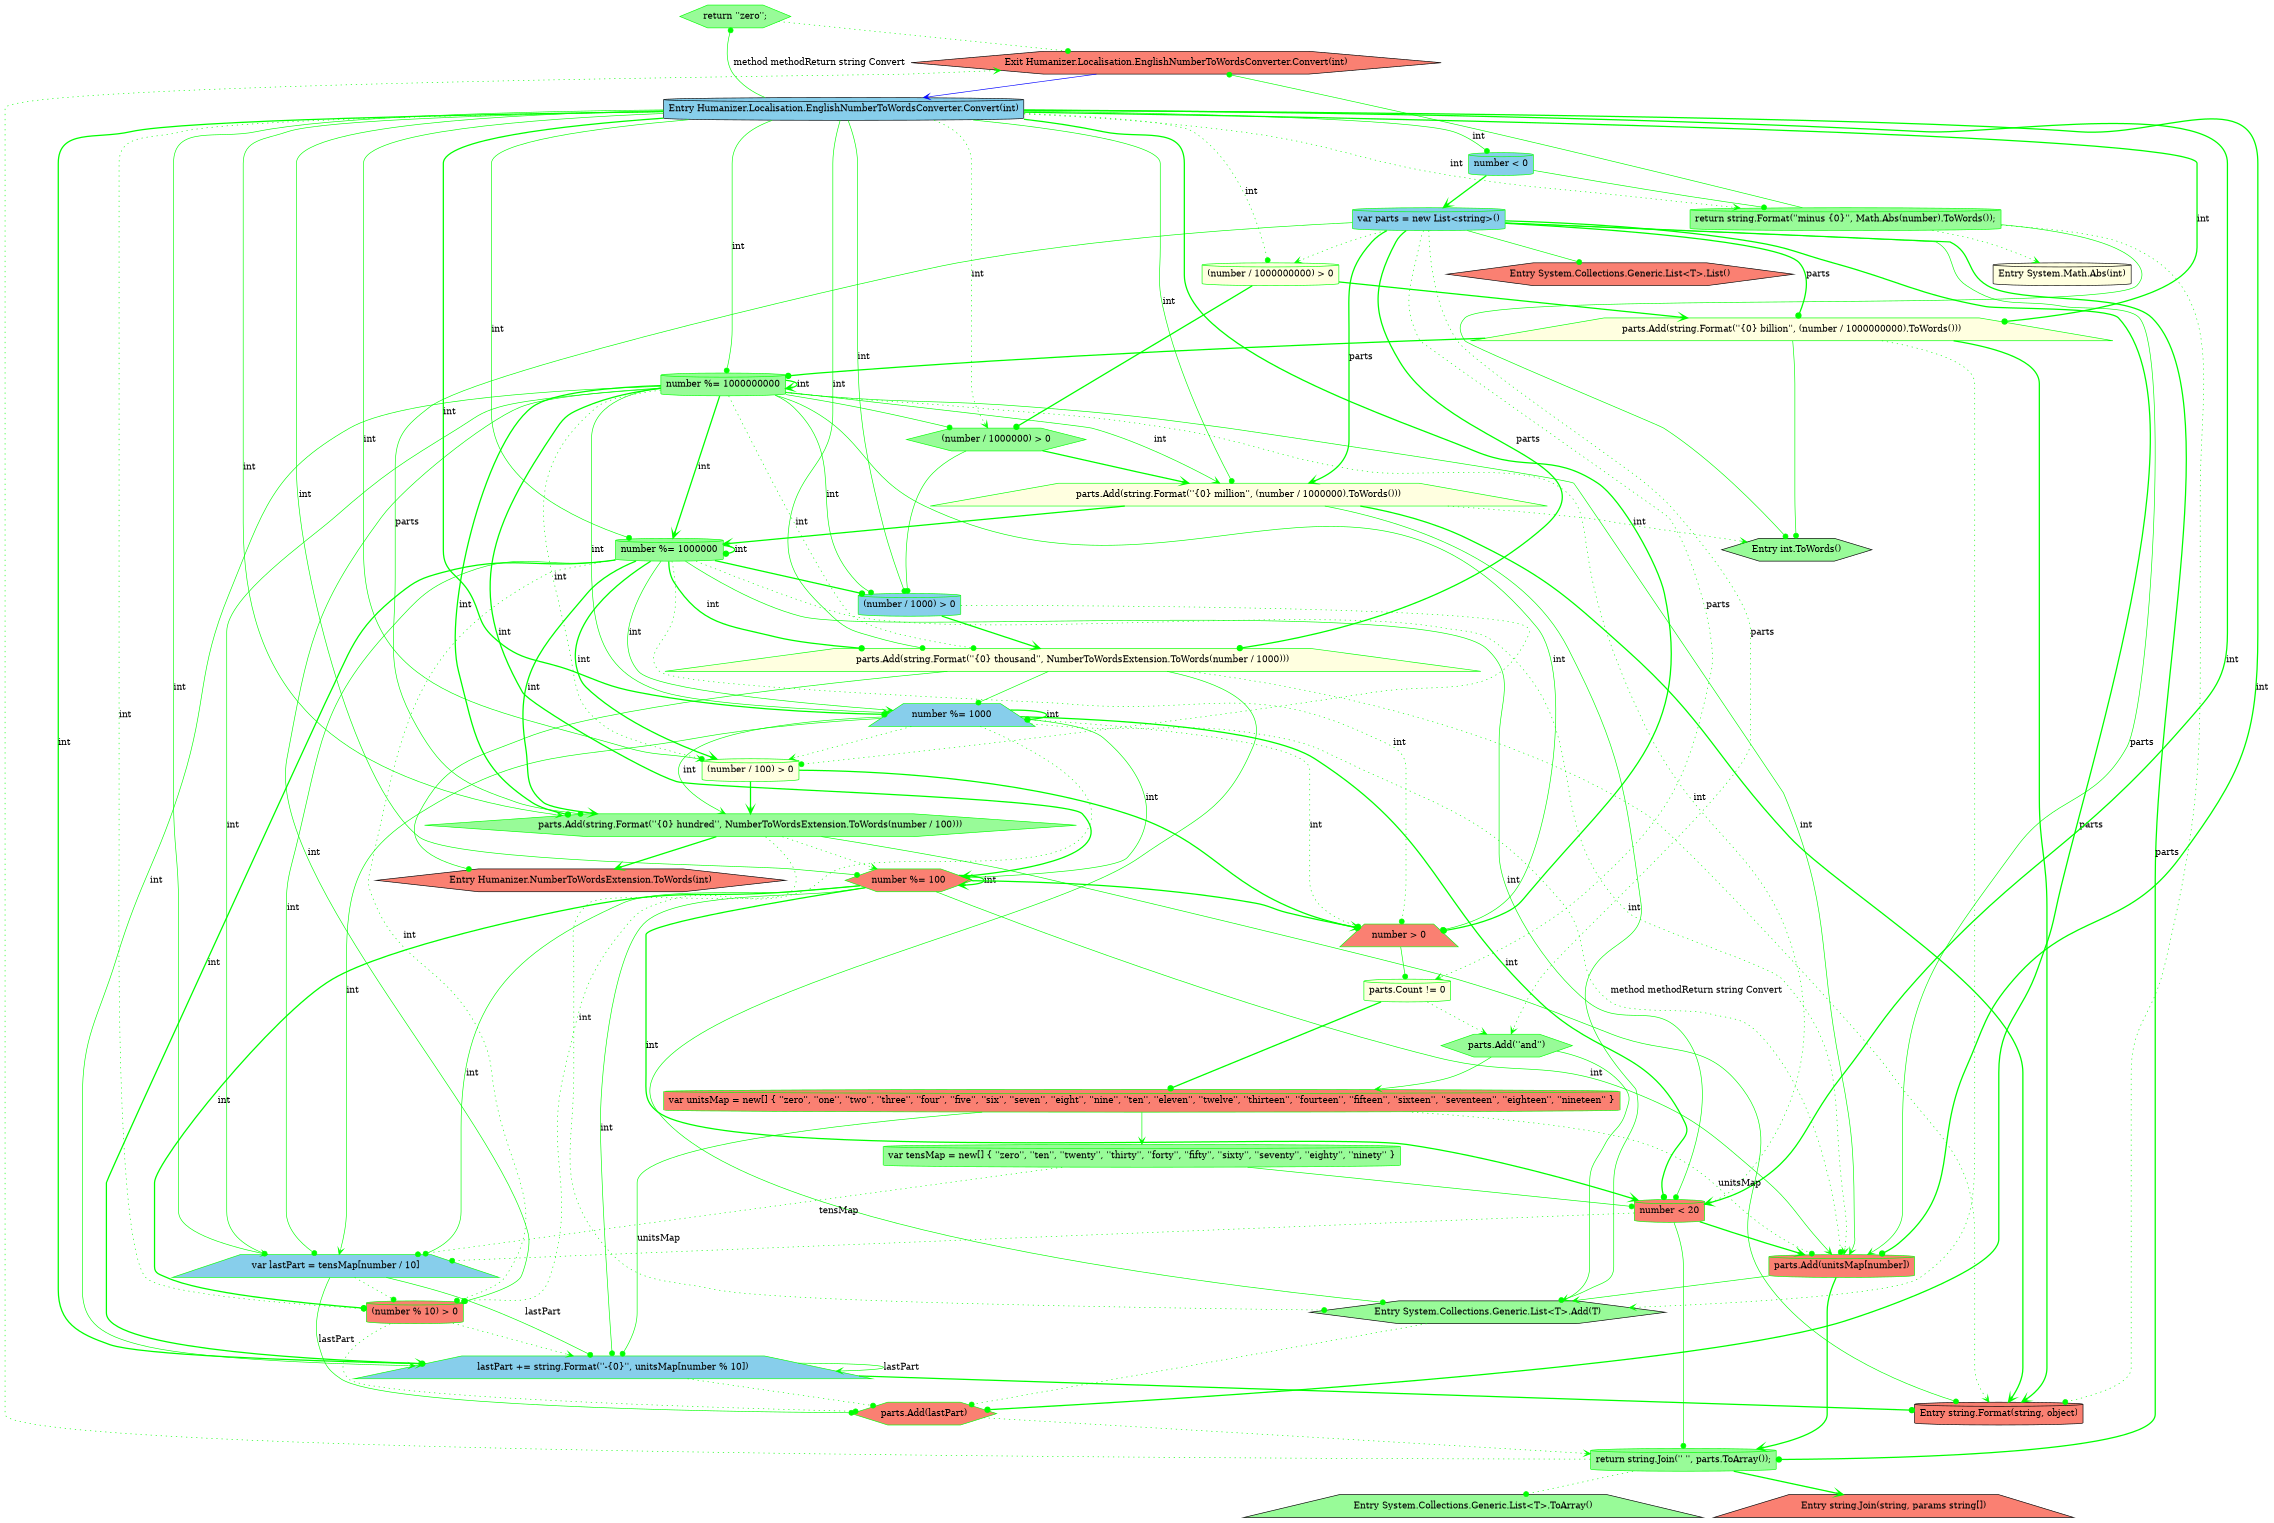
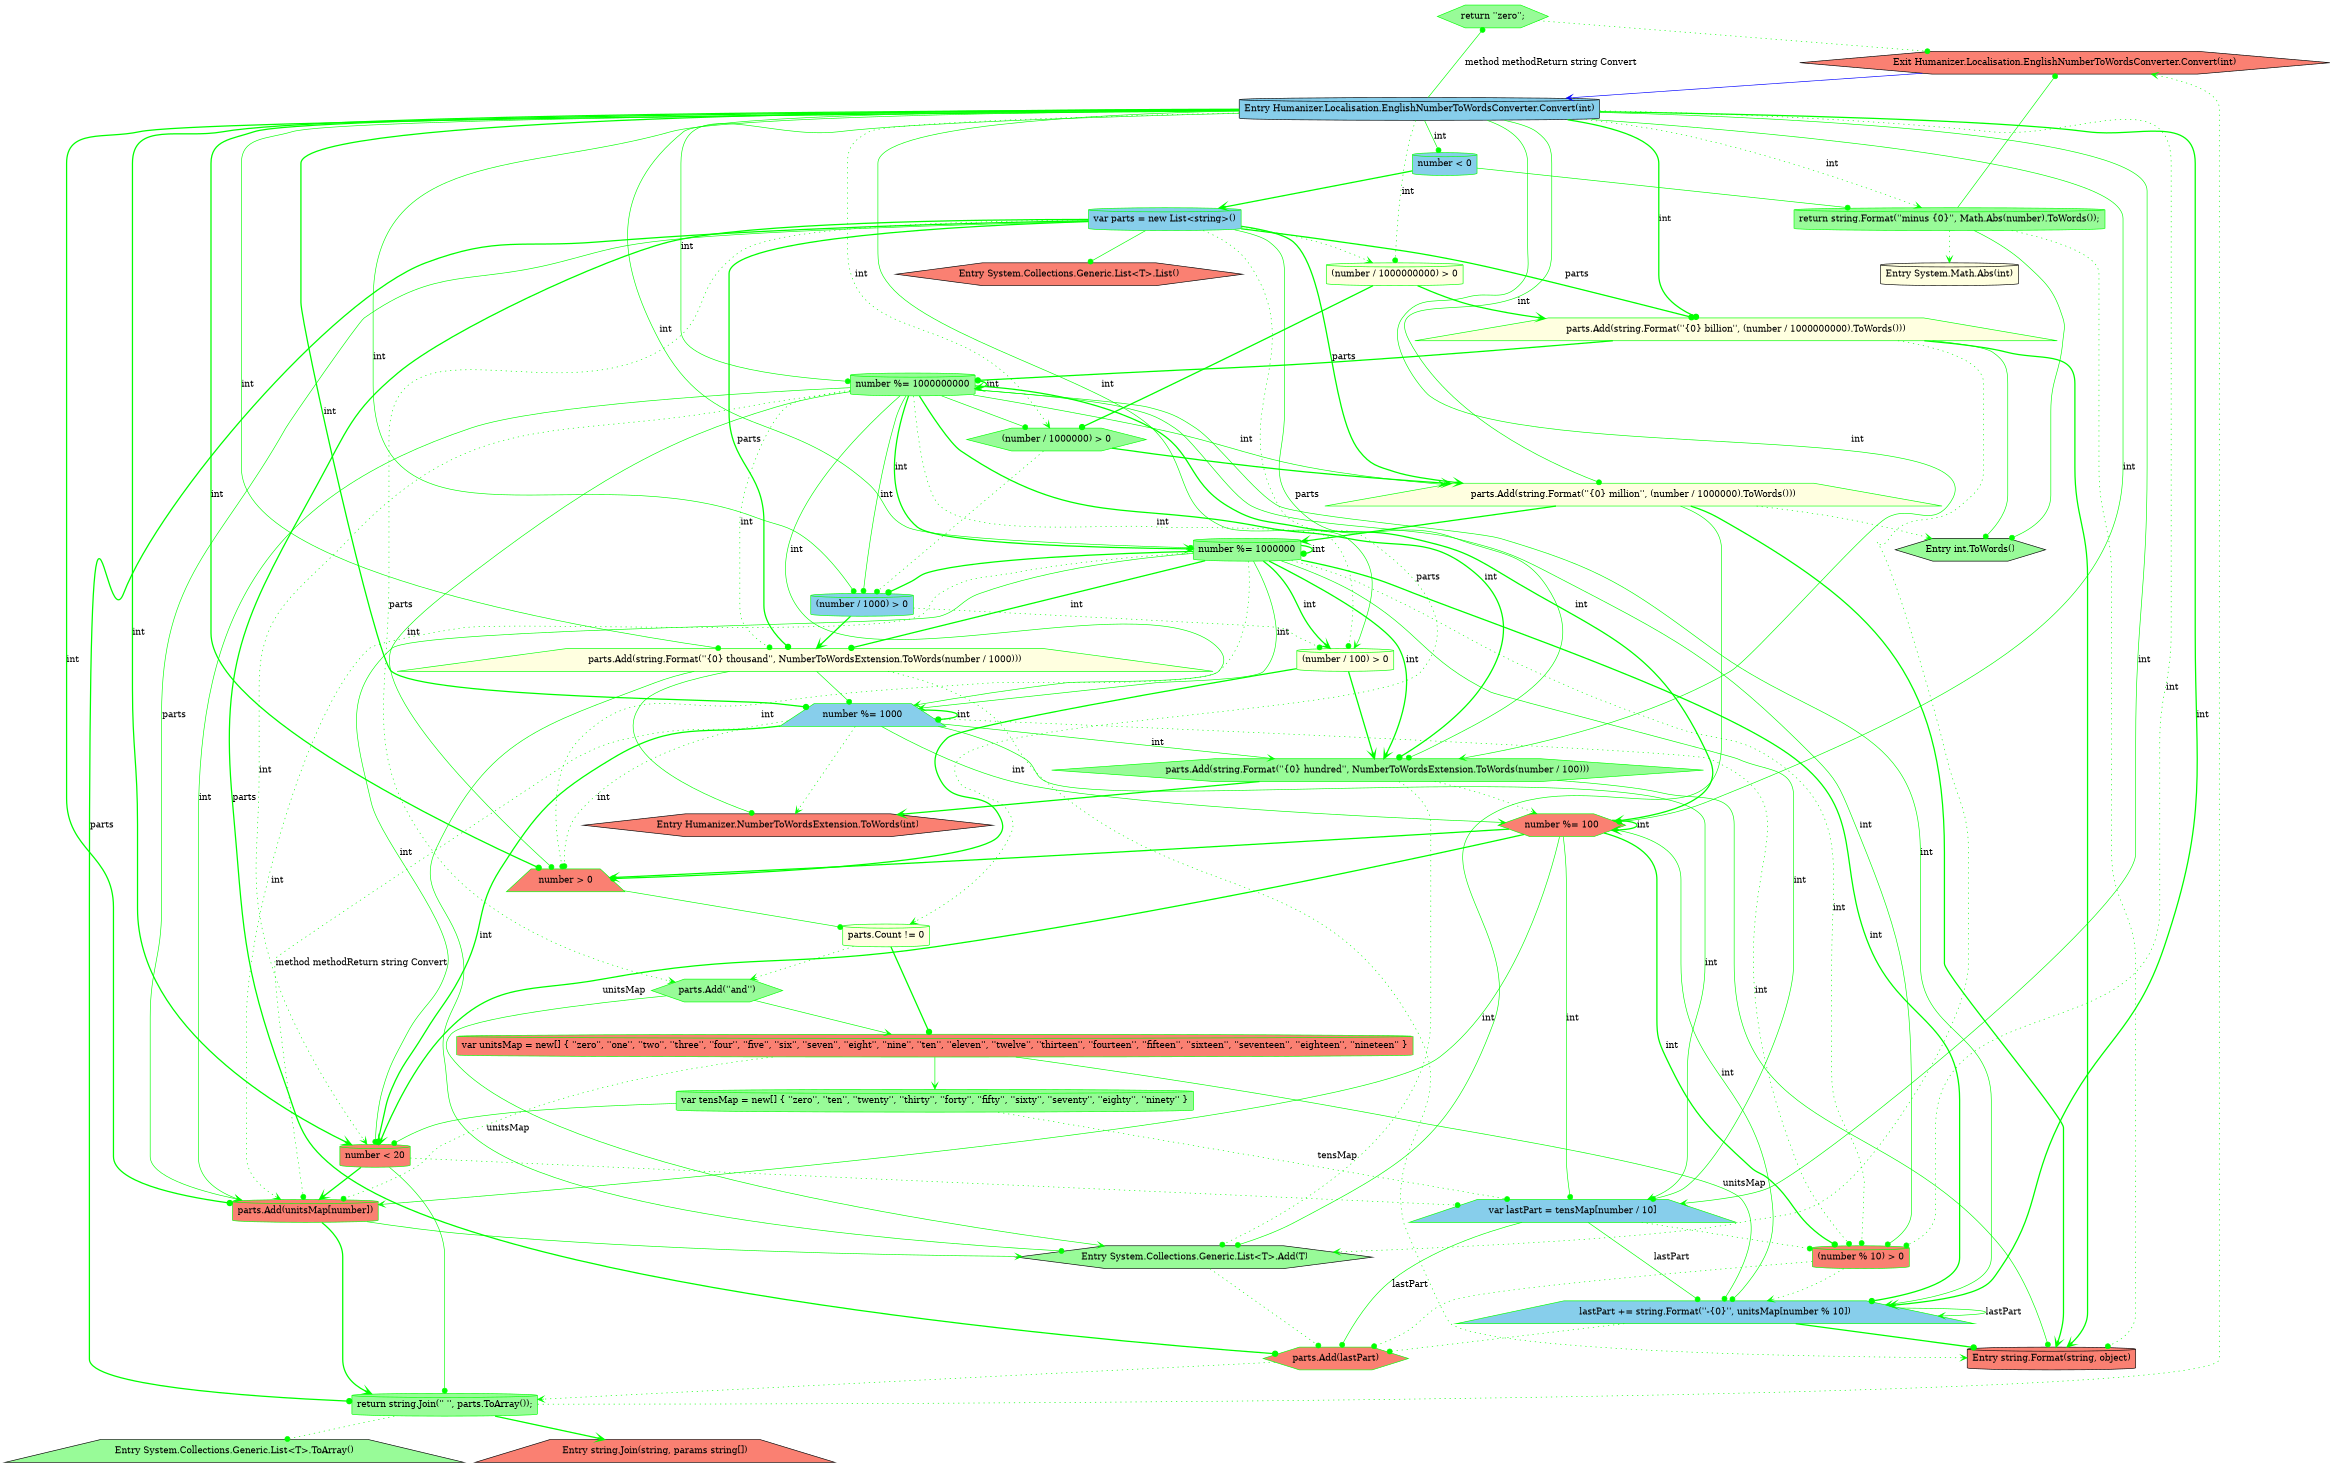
(913, 508) -> (957, 524)
(227, 690) -> none
(853, 742) -> (827, 768)
(652, 1046) -> (624, 991)
